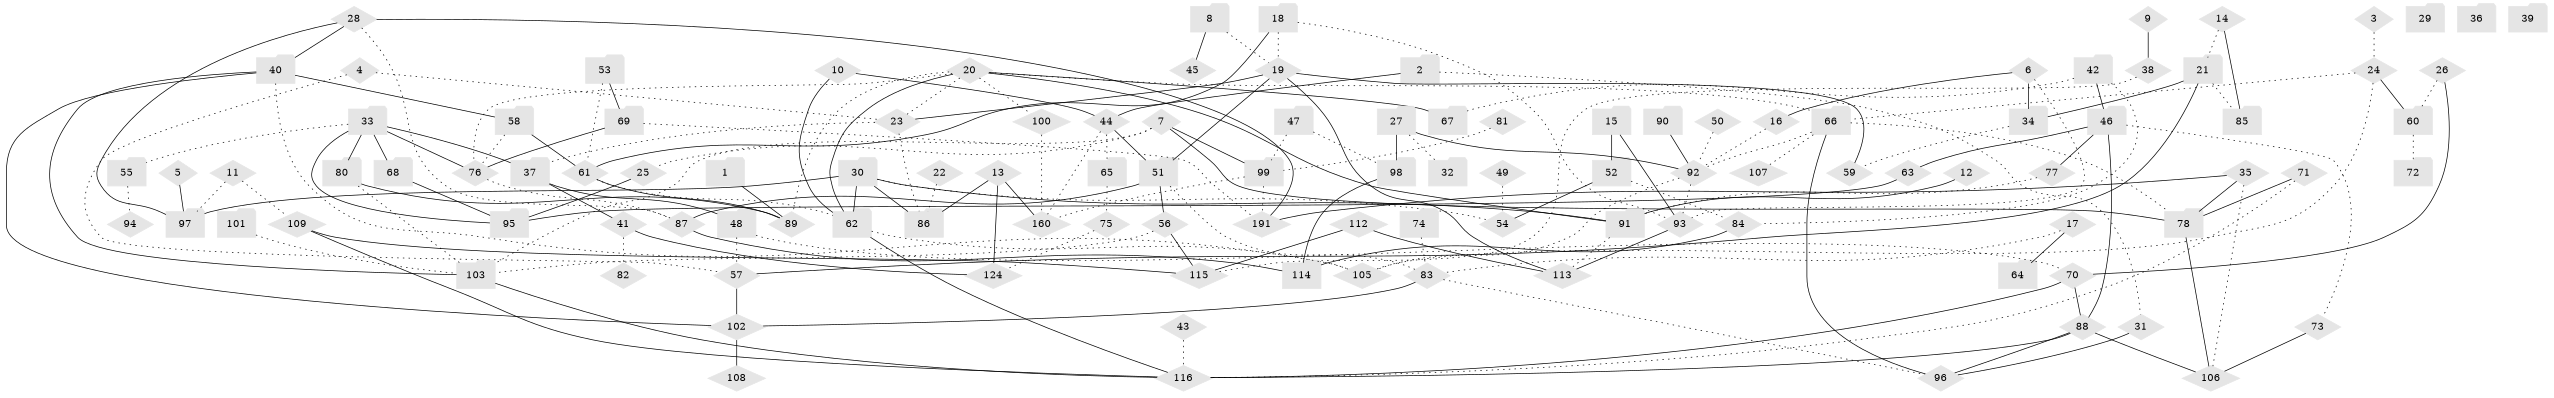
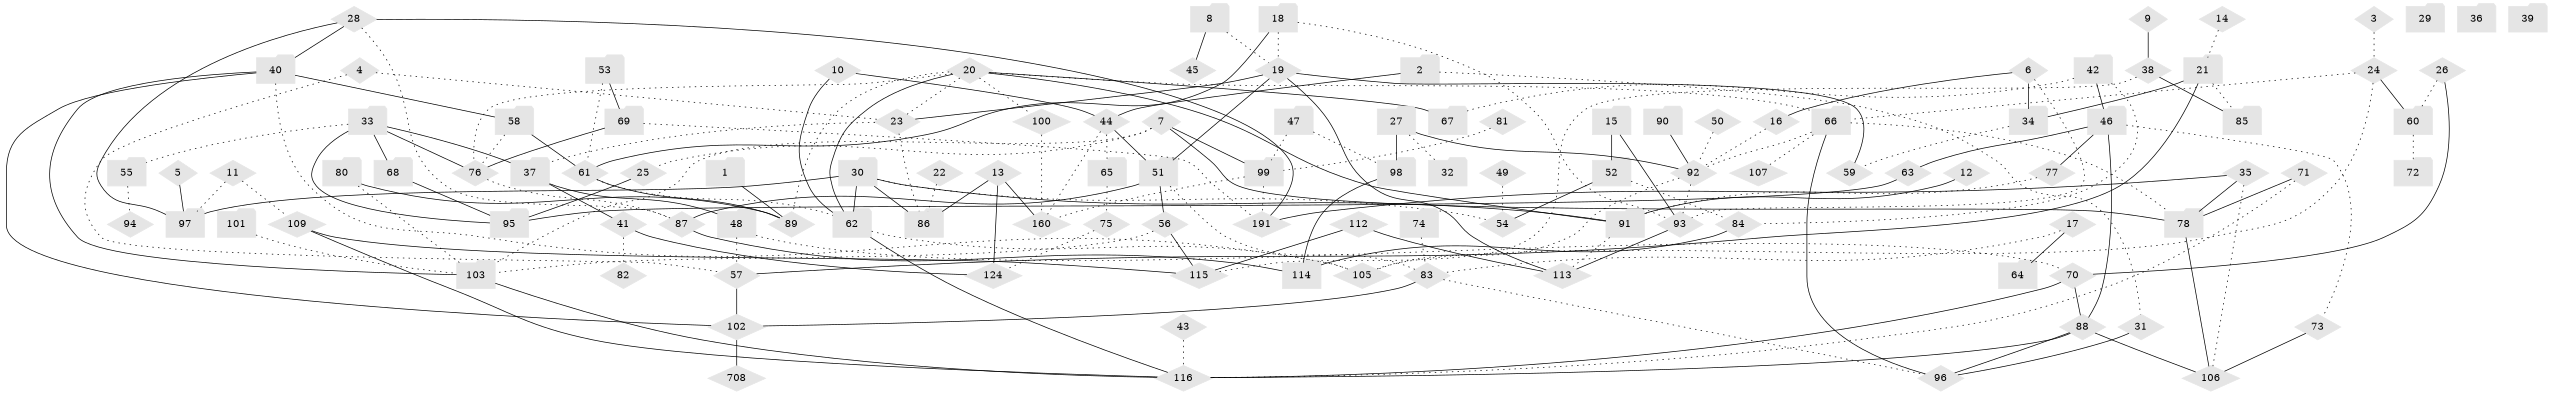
(2232, 70) -> (2198, 97)
(355, 148) -> none
(737, 378) -> (737, 378)
